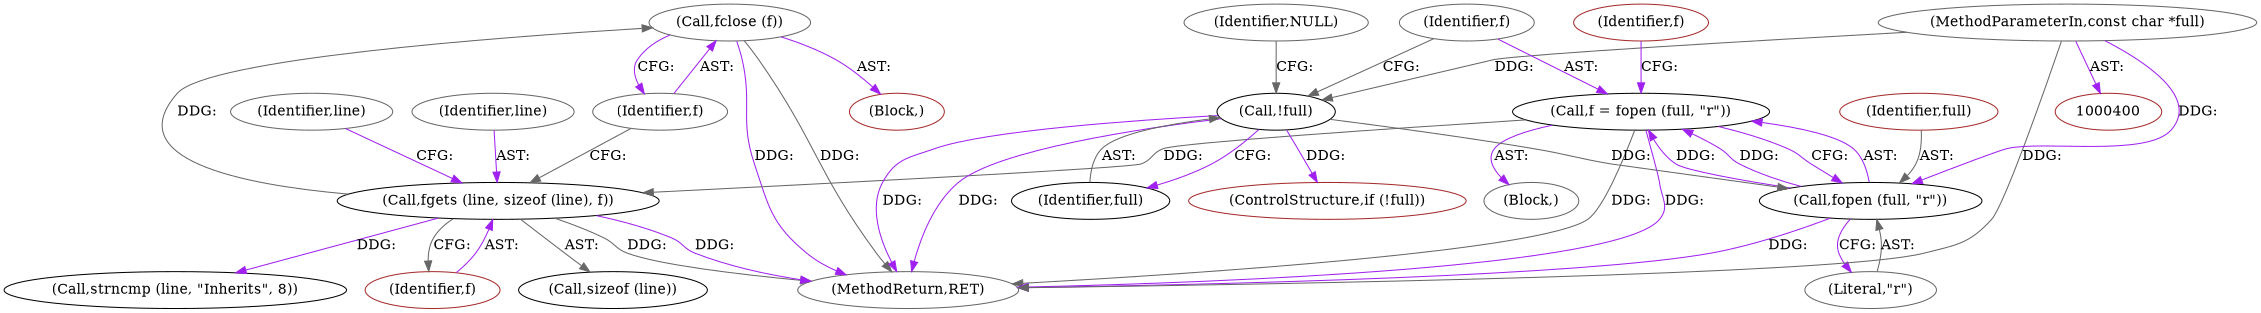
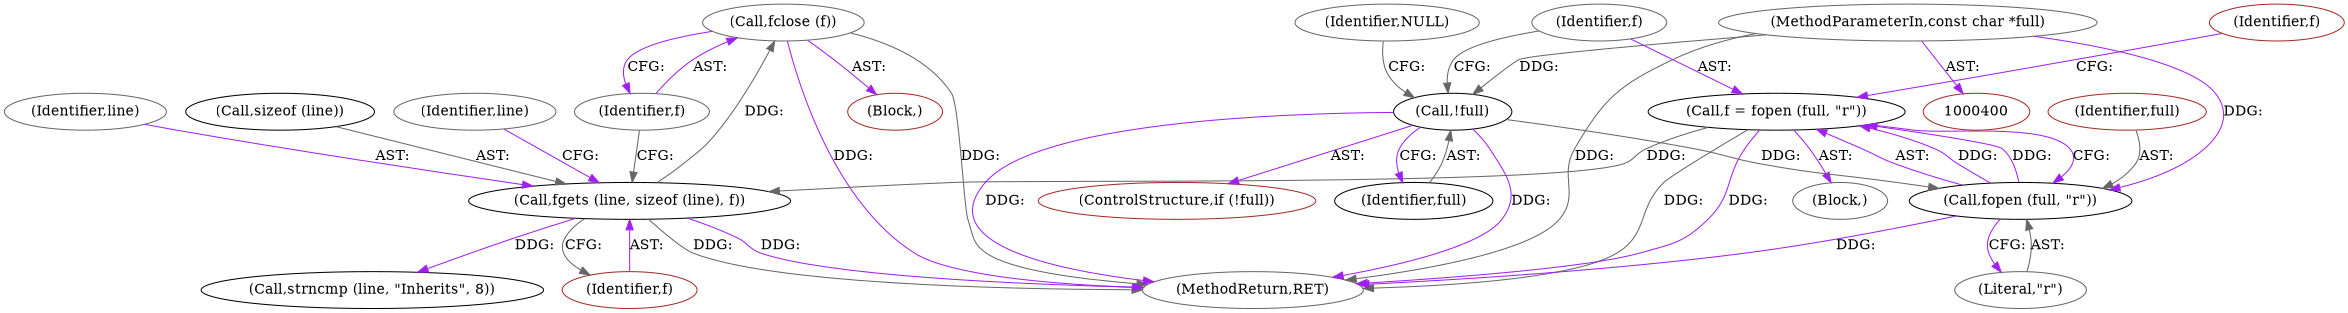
(1328, 156) -> (1350, 156)
(551, 243) -> (446, 154)
